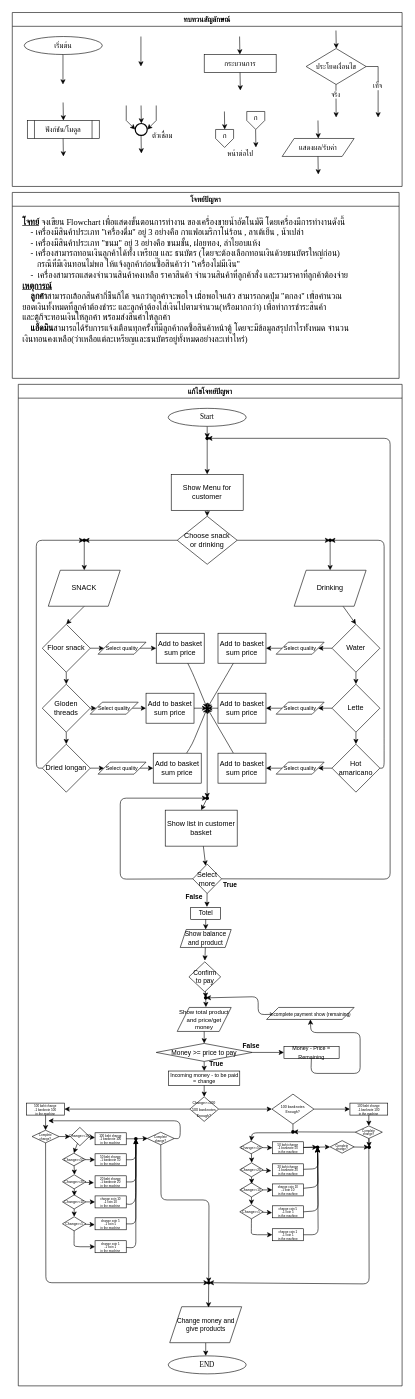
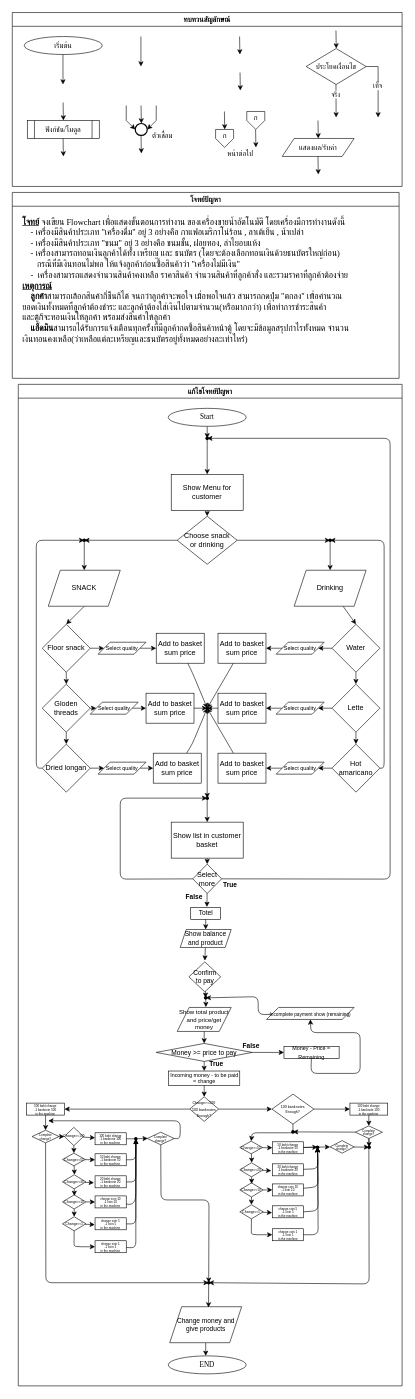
(240, 63) -> none
(201, 828) -> (207, 840)
(80, 1137) -> (74, 1137)
